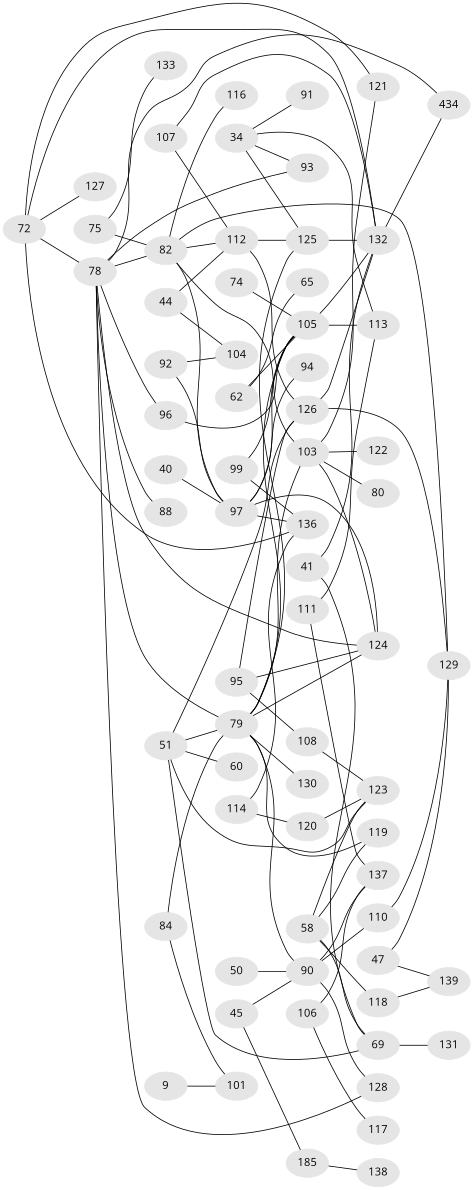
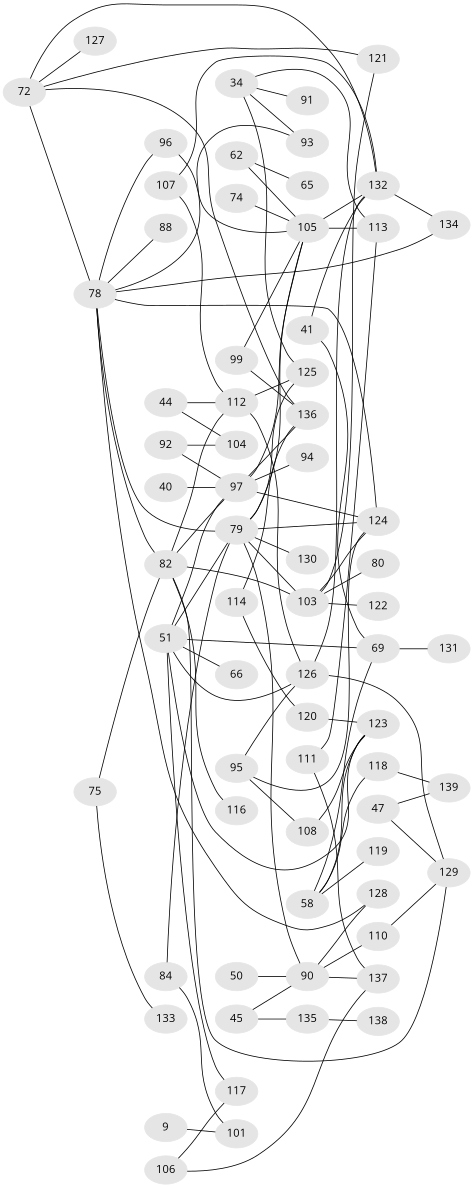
(449, 105) -> (449, 225)
(343, 240) -> none
none -> (195, 560)
(237, 767) -> (237, 675)
(268, 822) -> none
none -> (182, 869)
(307, 1163) -> (307, 1019)
